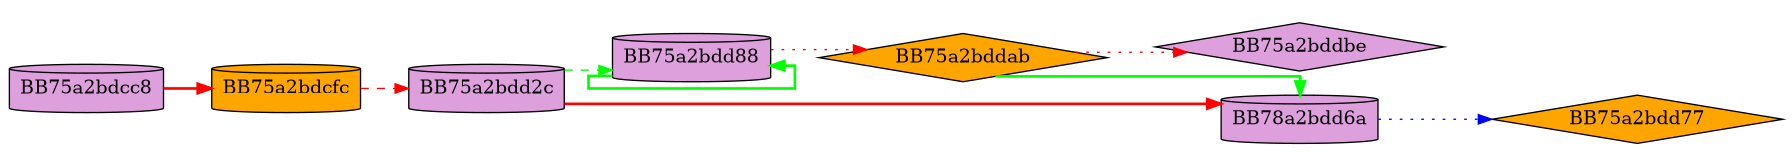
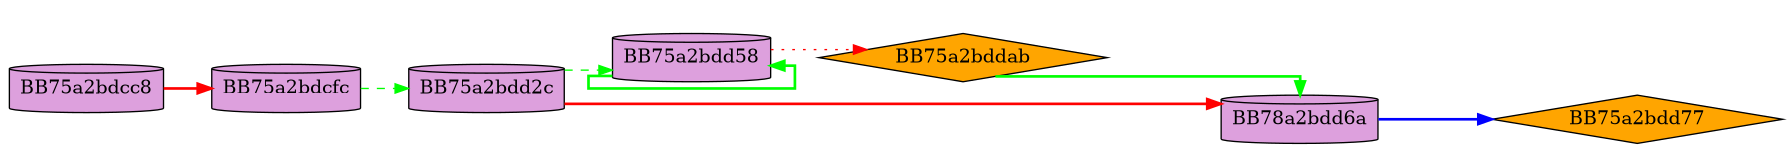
(1300, 47) -> none
(692, 58) -> (692, 58)
(286, 88) -> (286, 88)
(378, 88) -> (378, 88)
(1428, 119) -> (1428, 119)
